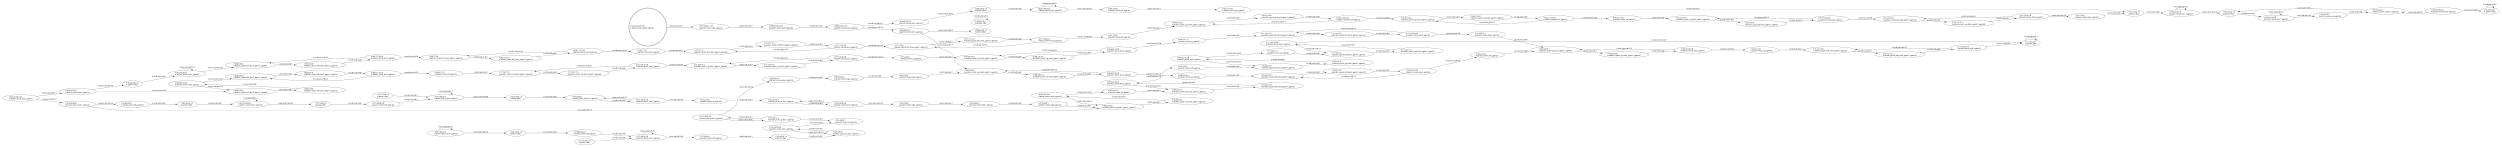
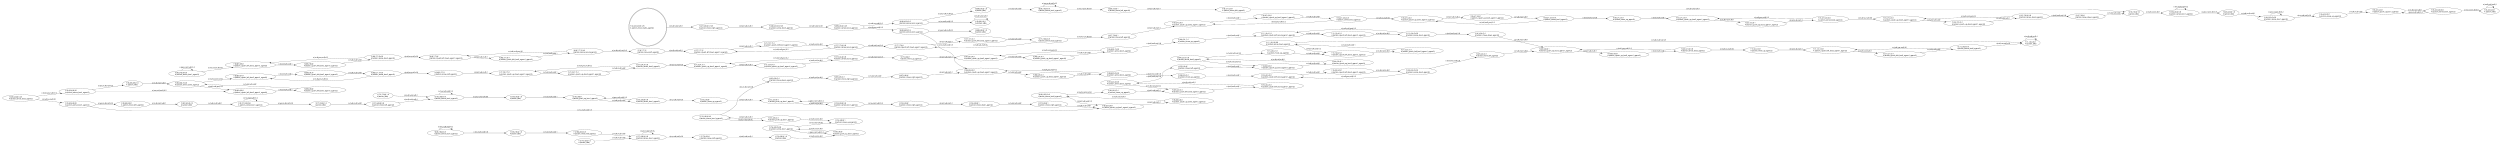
(2303, 9) -> (2415, 11)
none -> (950, 22)
(157, 79) -> (155, 84)
